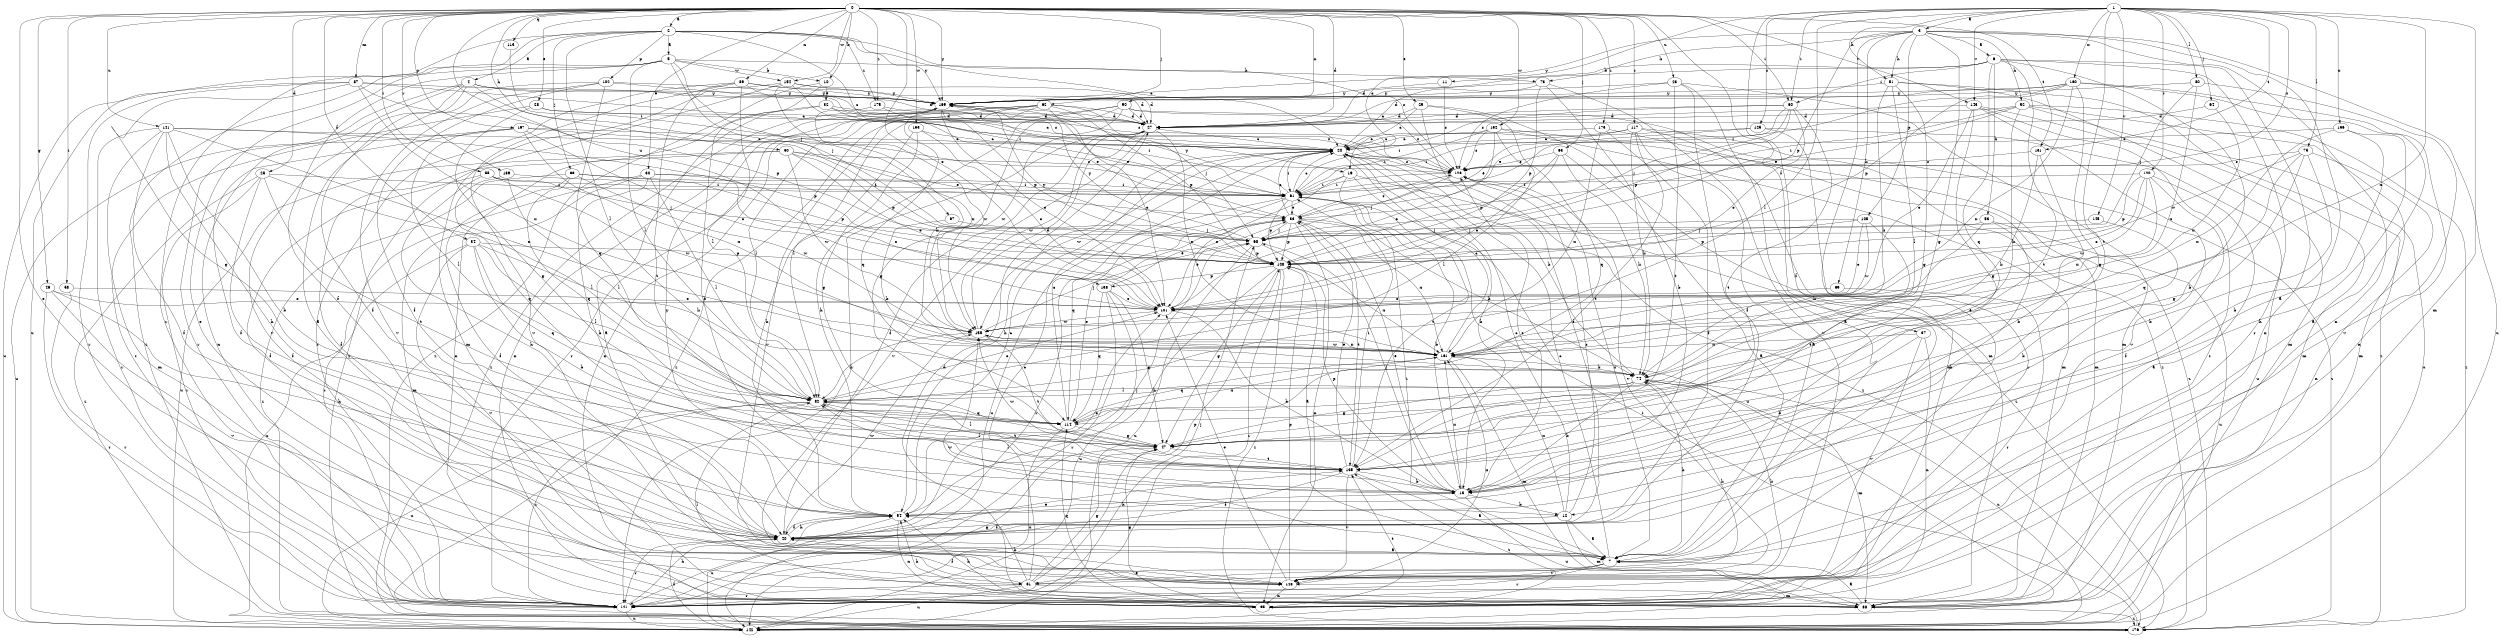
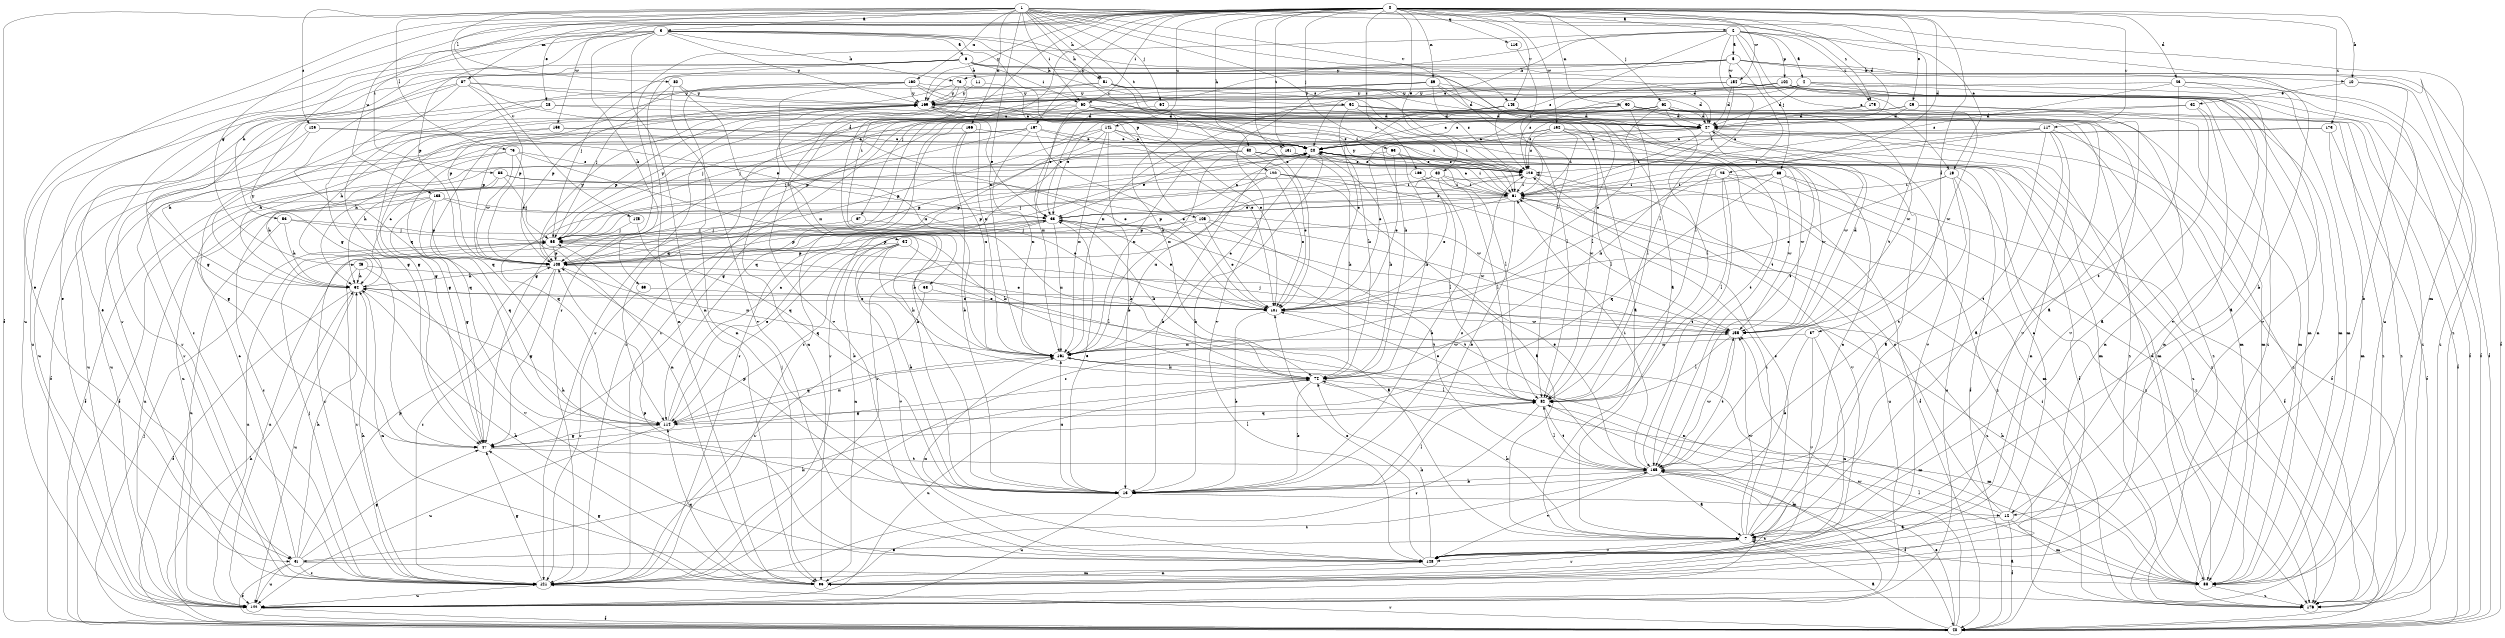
(1665, 45) -> (2163, 45)
(1105, 148) -> (1606, 171)
(1194, 276) -> (436, 245)
